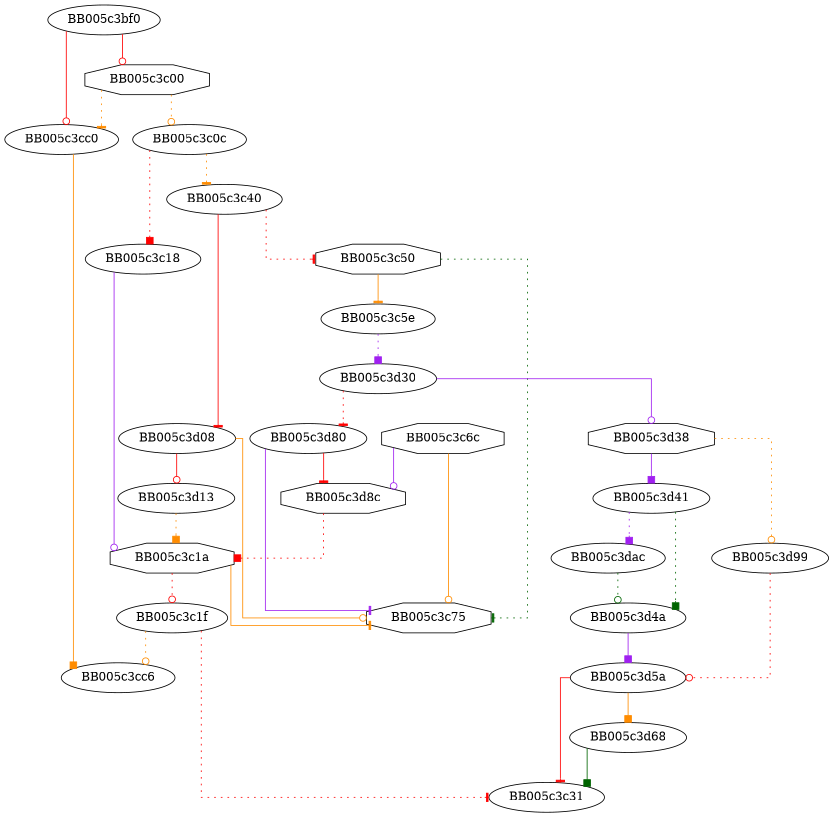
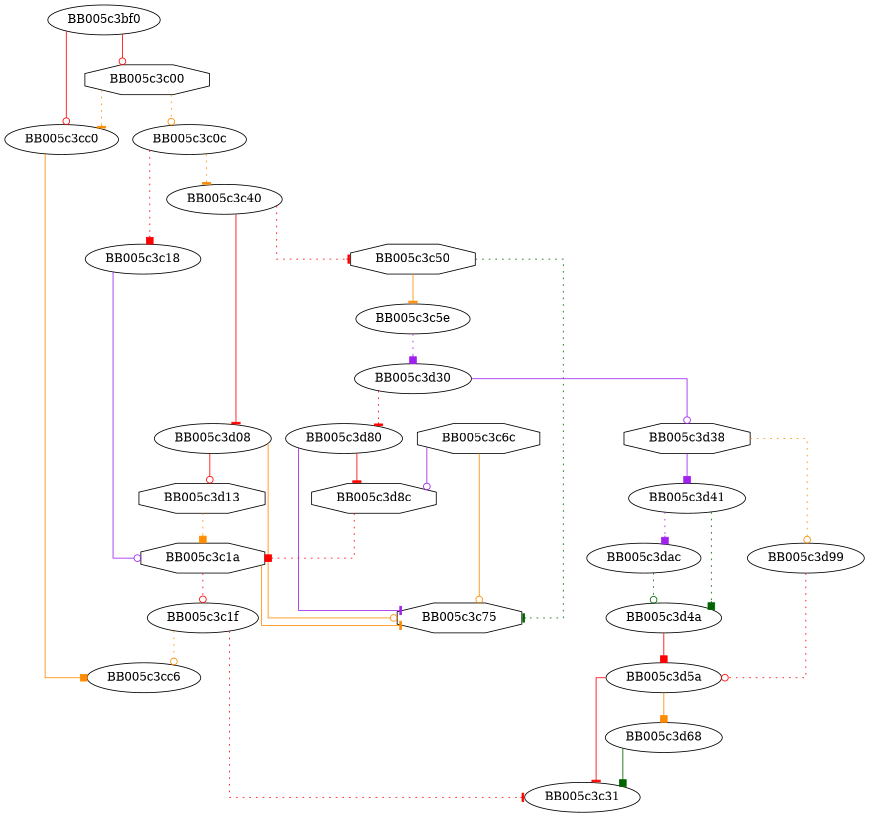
(176, 498) -> (202, 498)
(628, 644) -> (664, 644)
